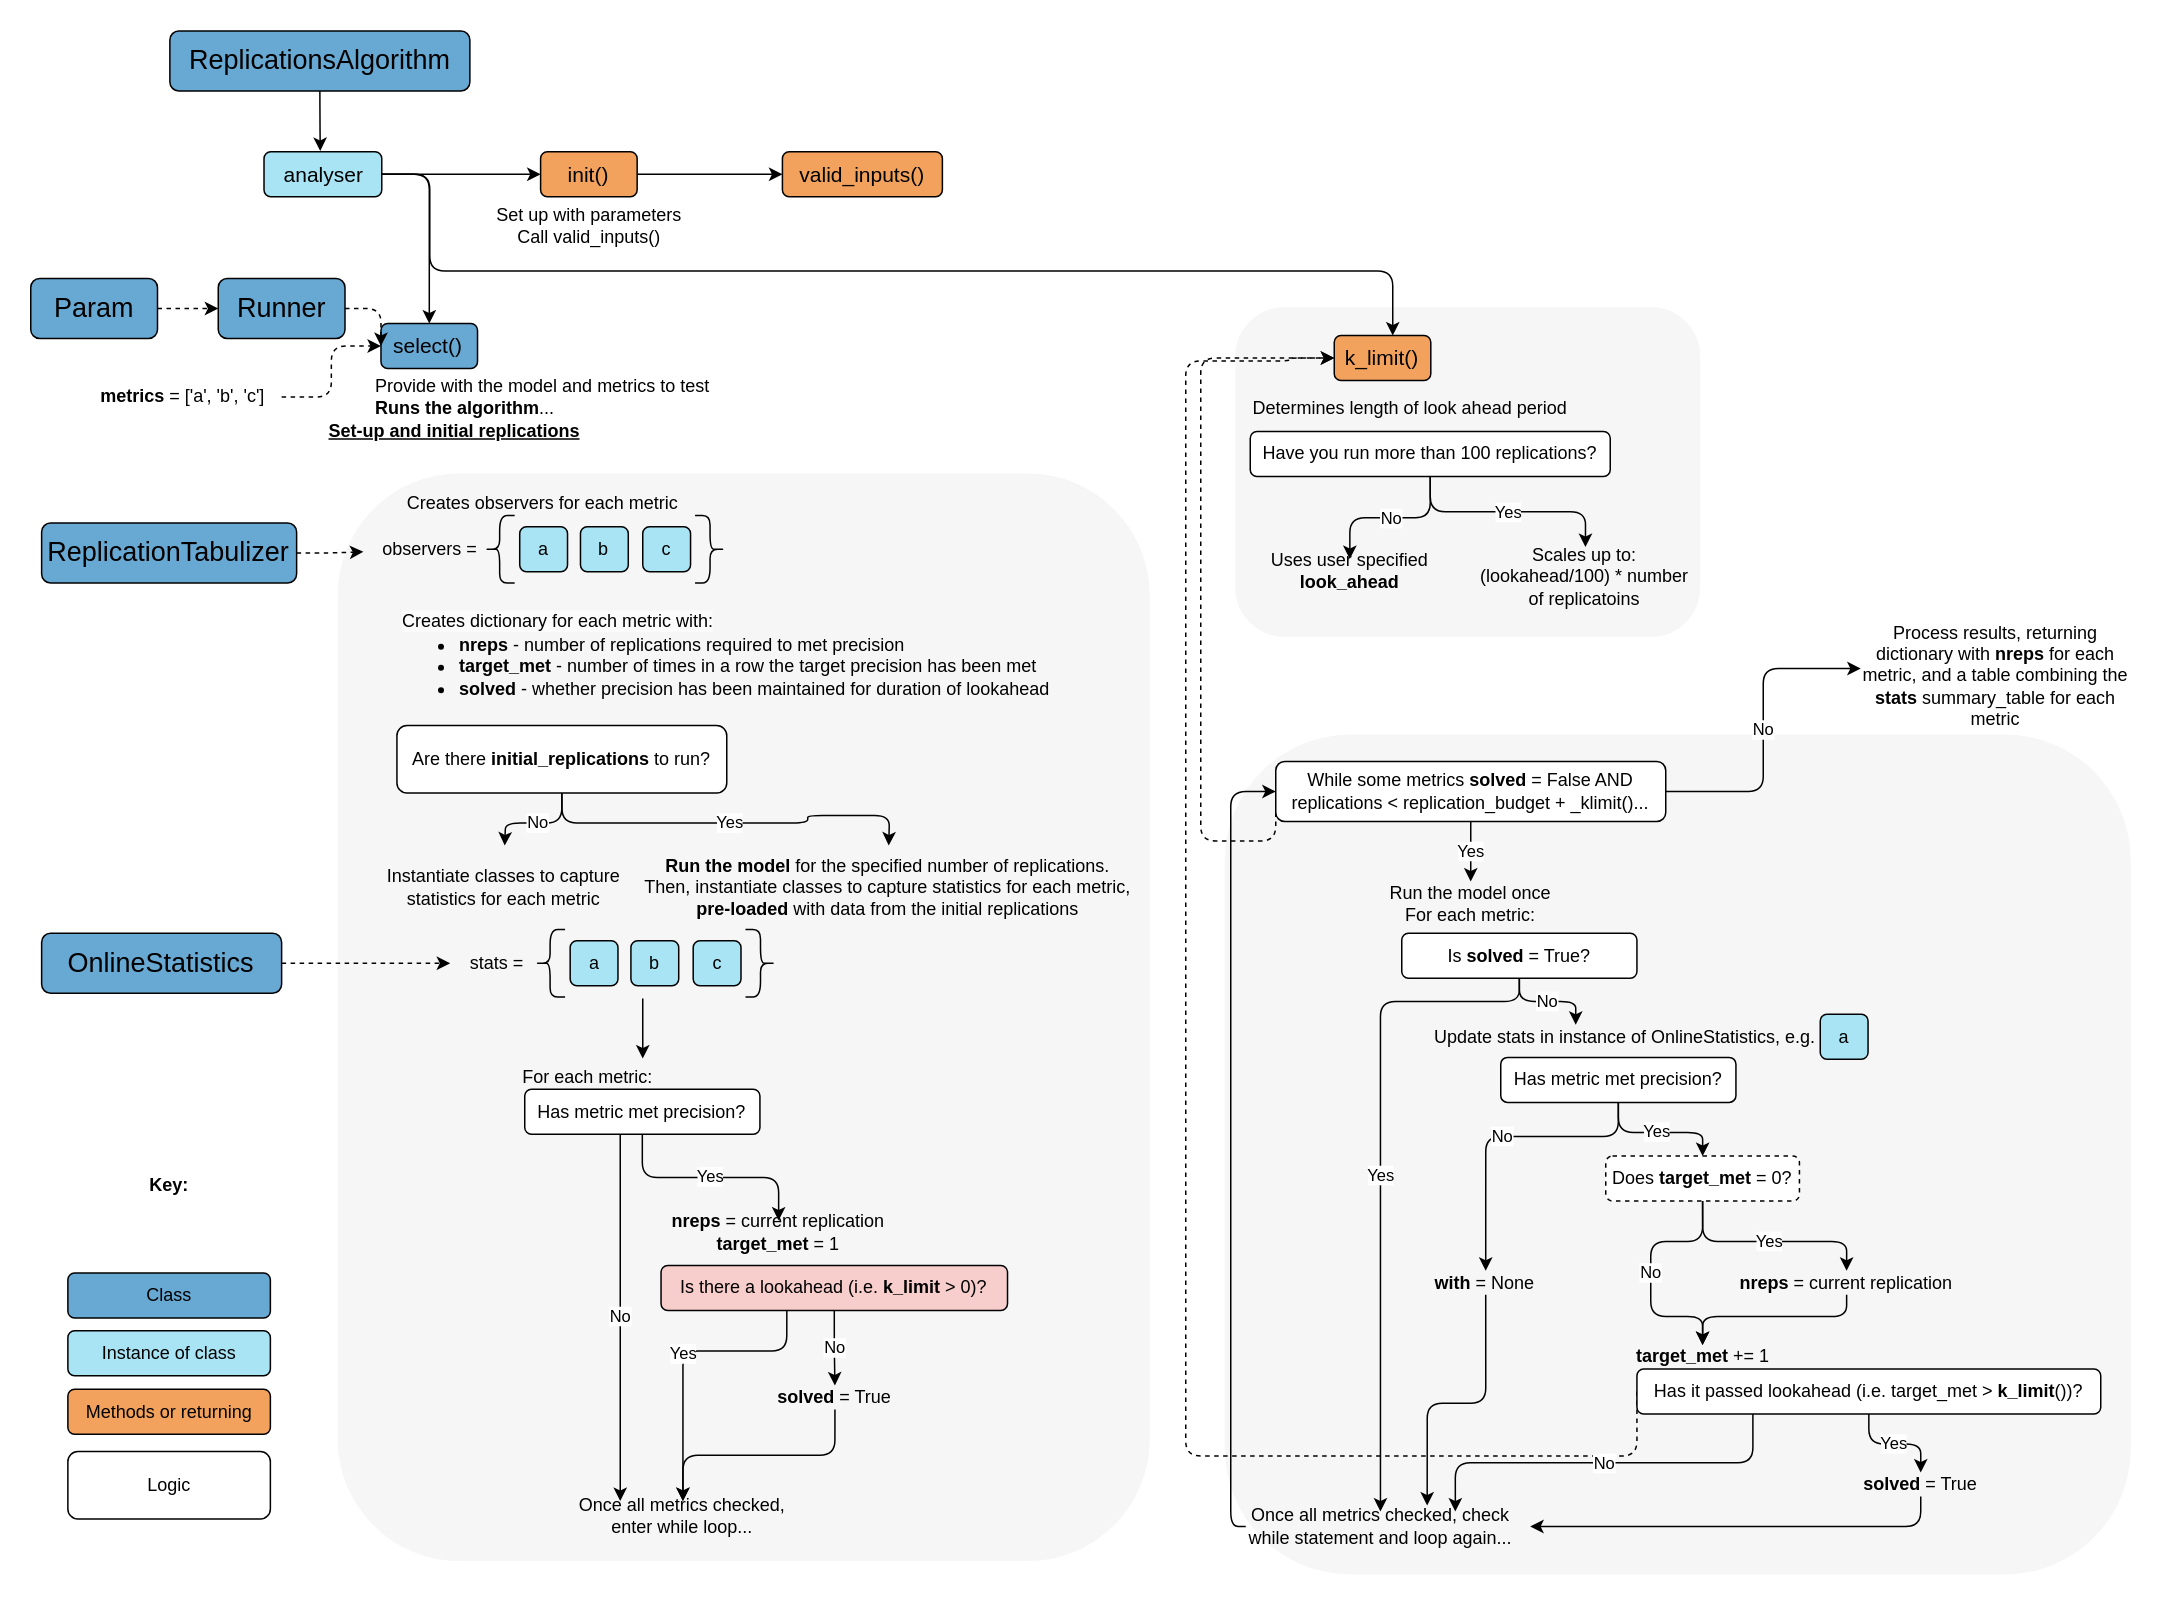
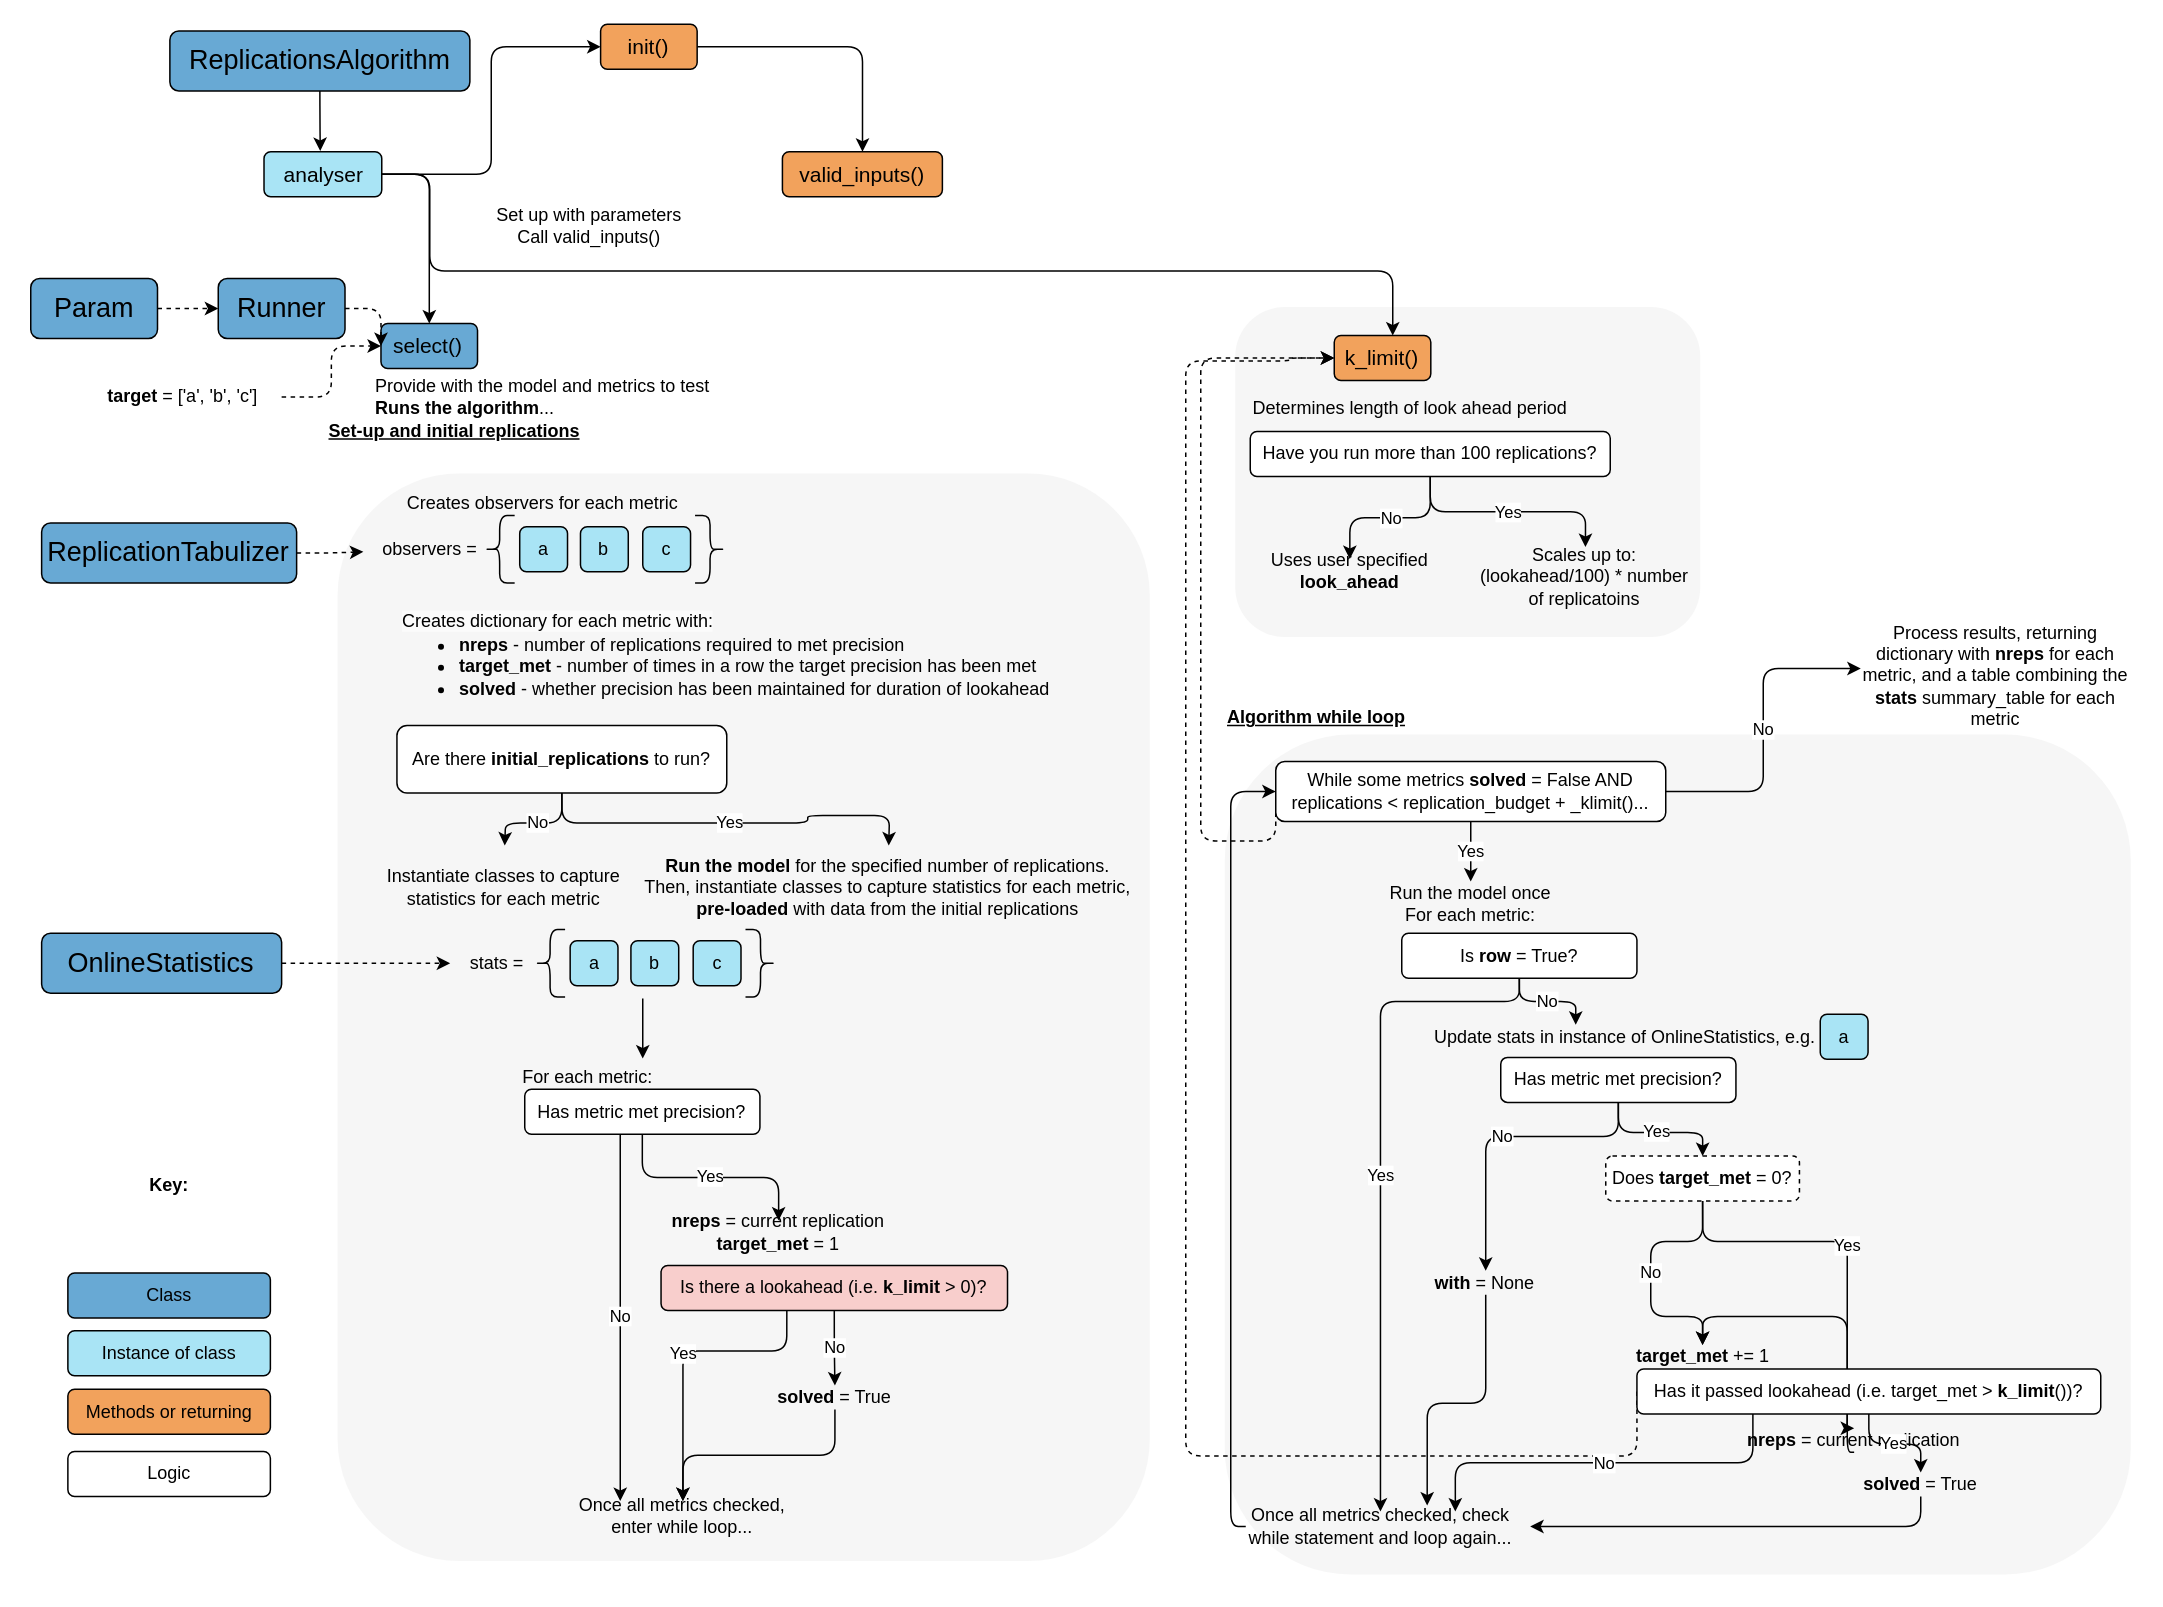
(589, 174) -> (649, 47)
(183, 397) -> (183, 397)
none -> (1457, 718)
(1520, 956) -> (1520, 956)
(1847, 1283) -> (1854, 1440)
(169, 1485) -> (169, 1474)
